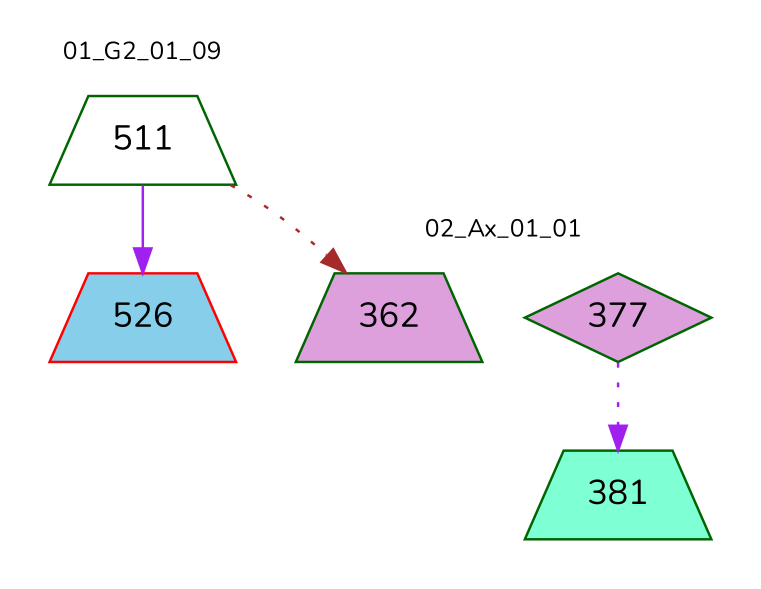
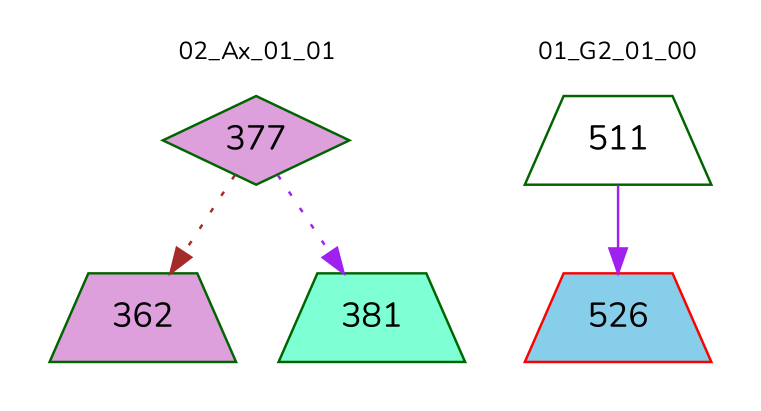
(143, 53) -> (618, 53)
(292, 226) -> (210, 214)
